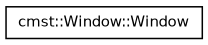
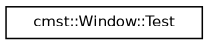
(104, 23) -> (104, 23)
